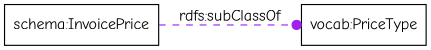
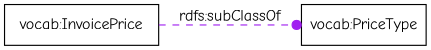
(82, 25) -> (82, 25)
